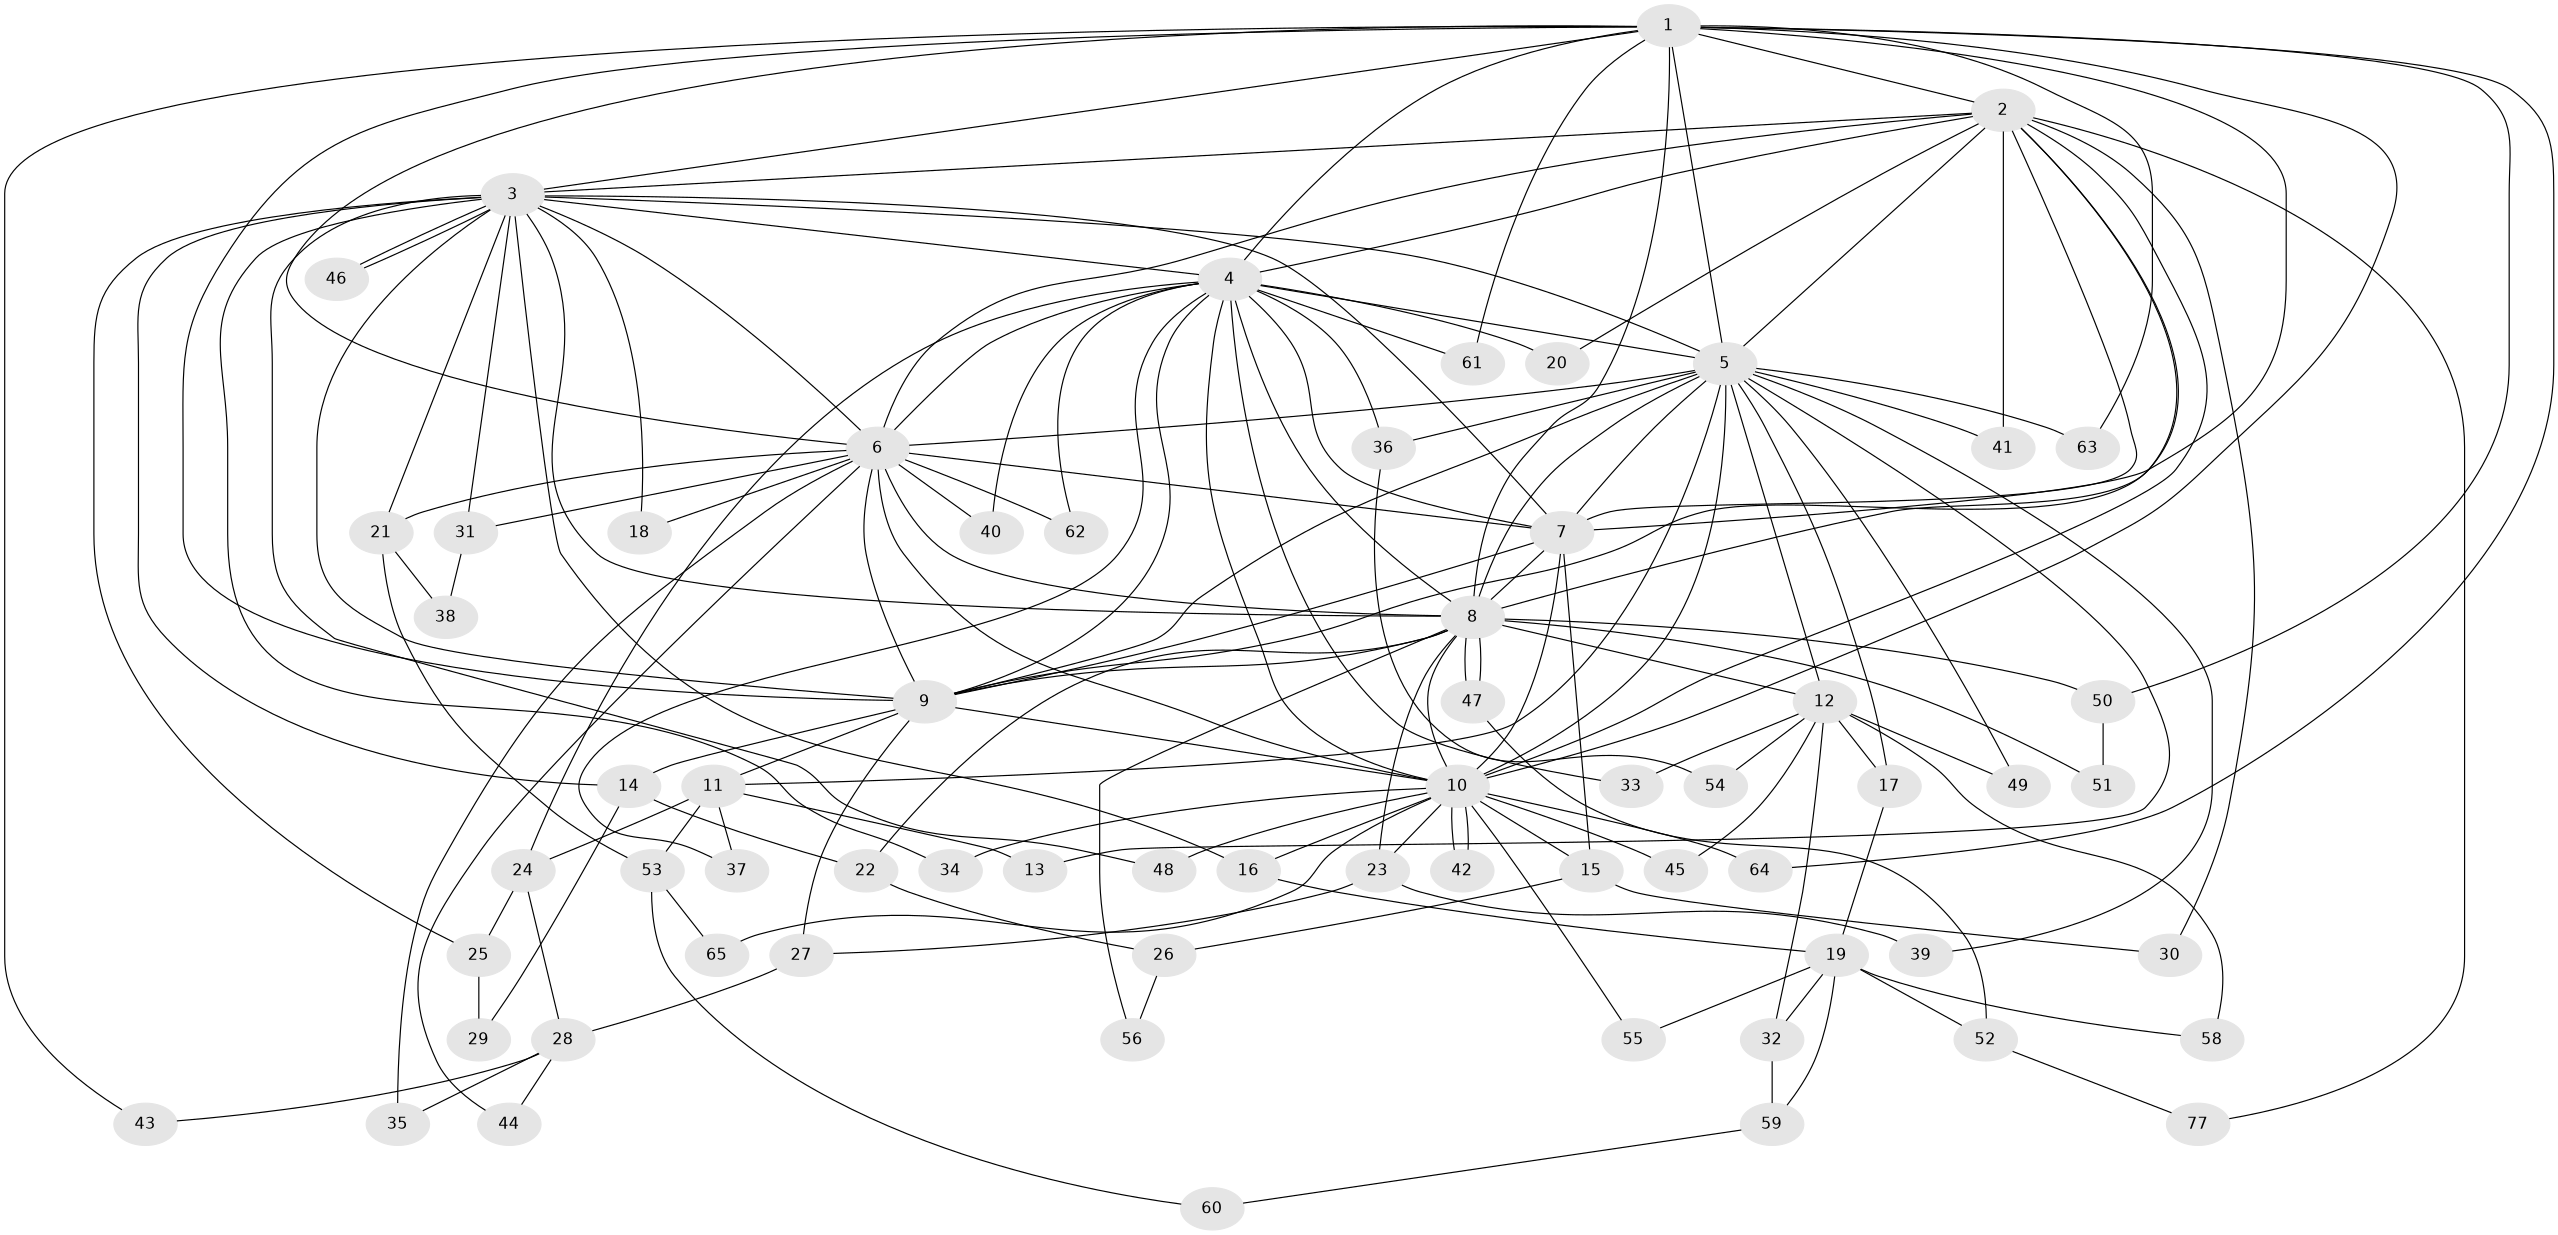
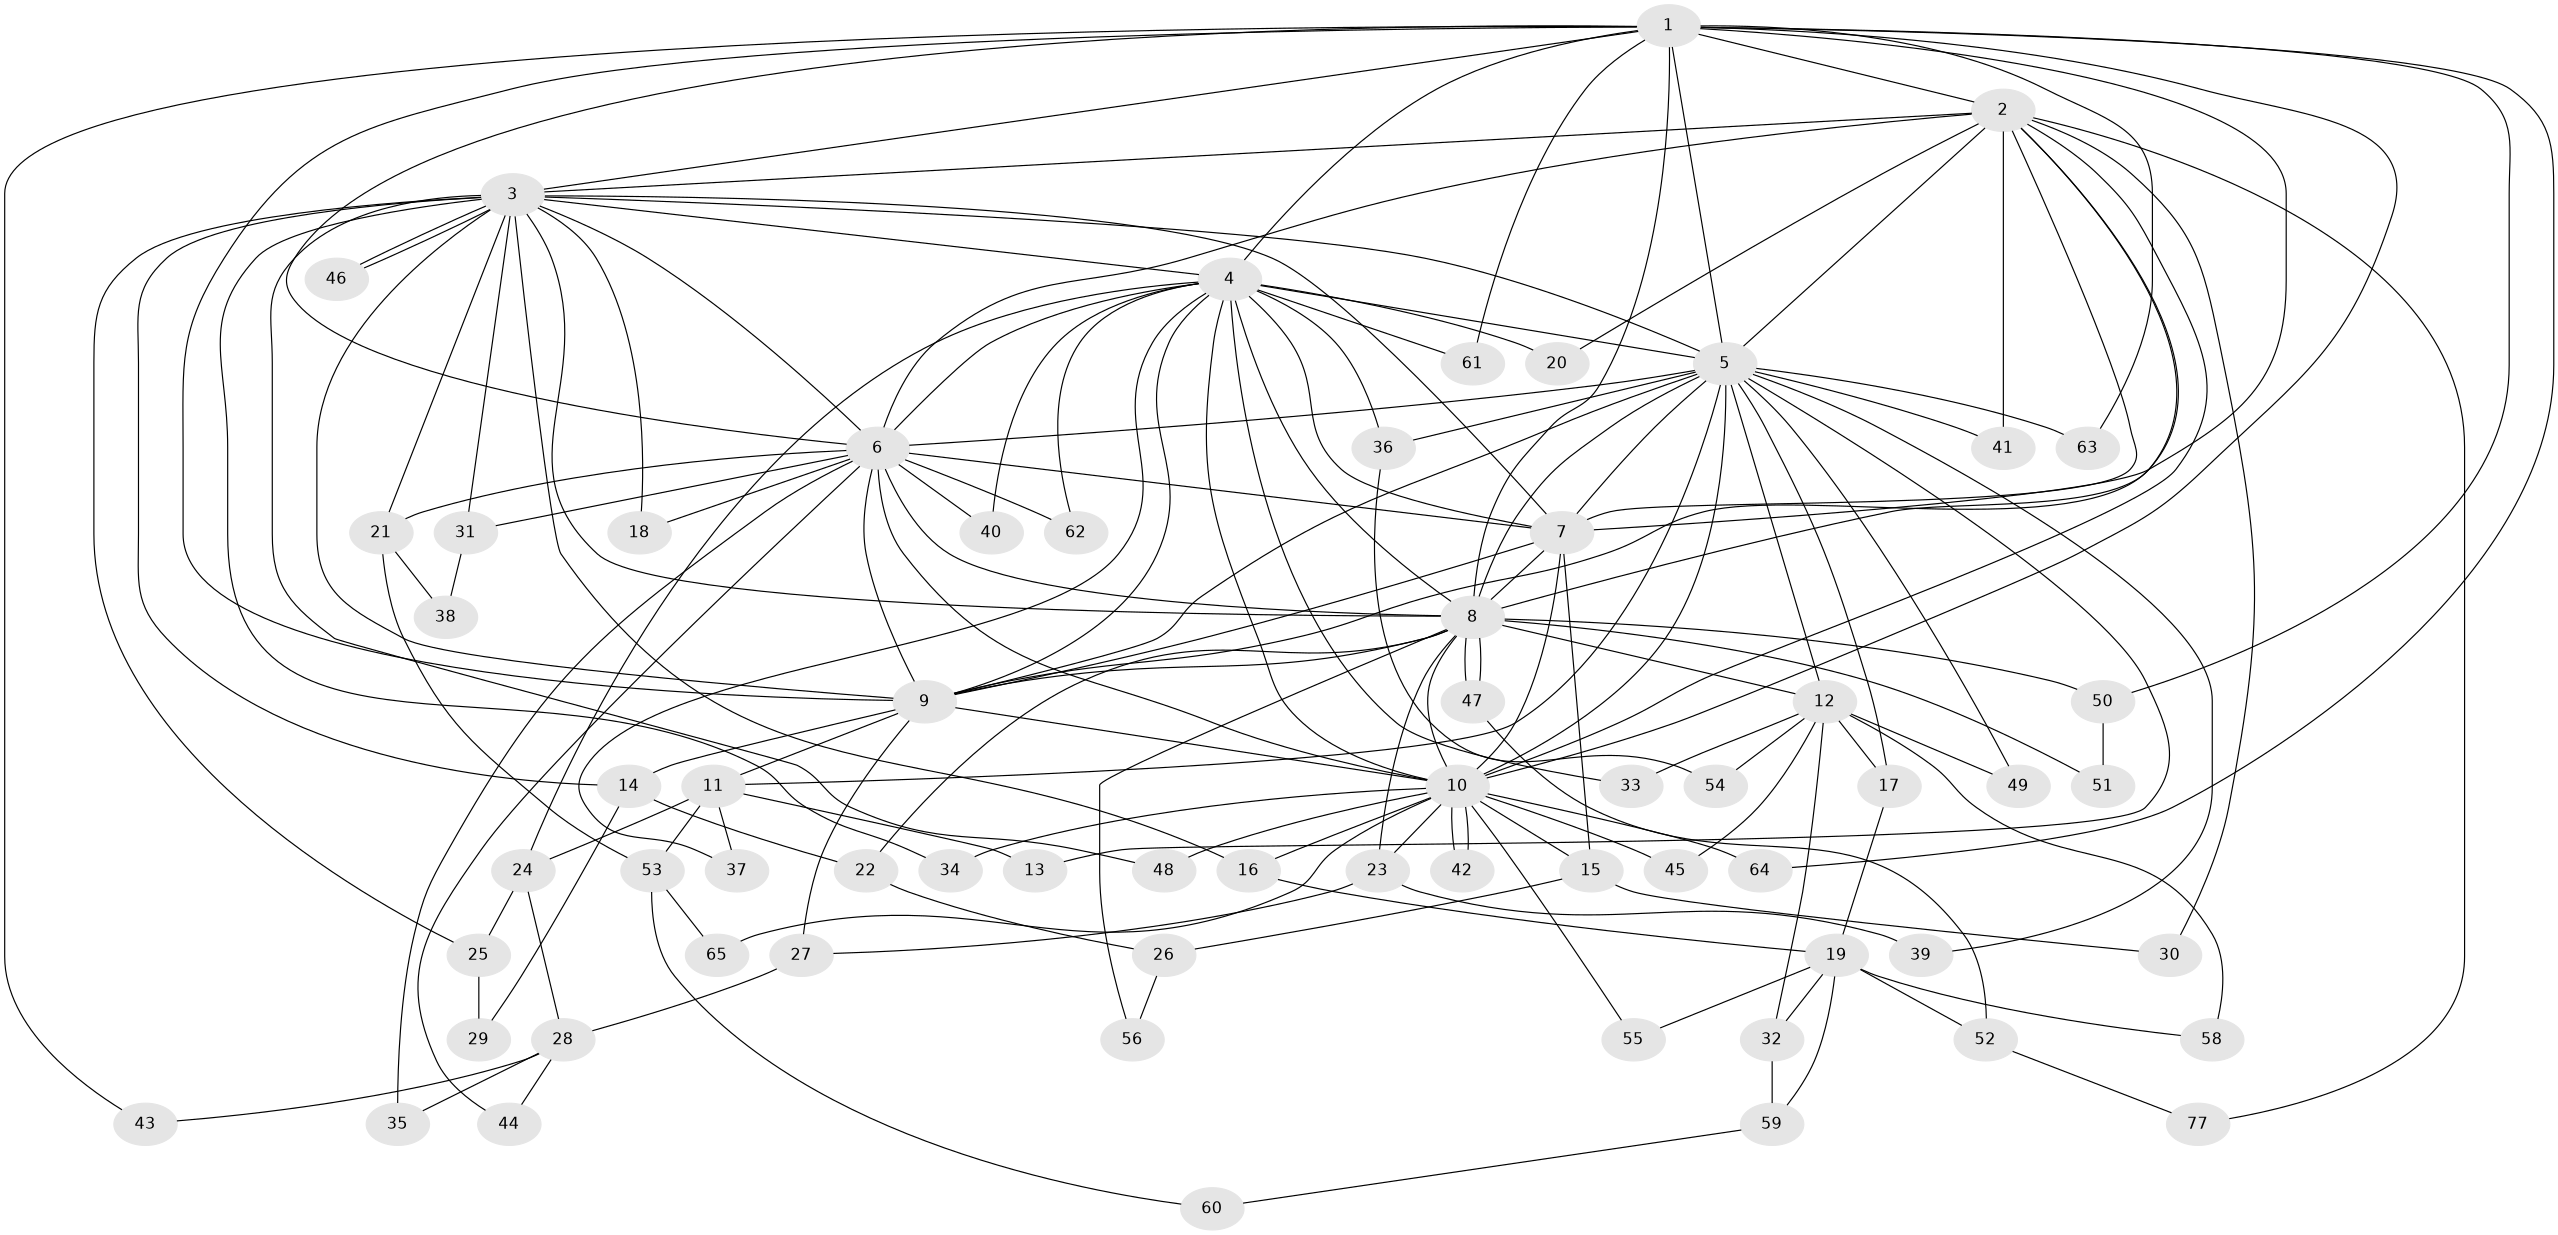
(1615, 189) -> none
